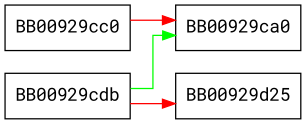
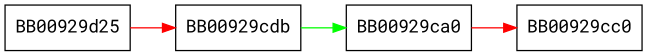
(146, 20) -> (488, 28)
(146, 104) -> (146, 28)
